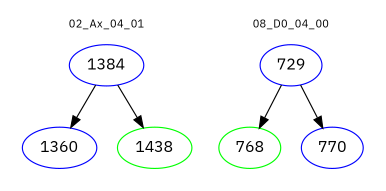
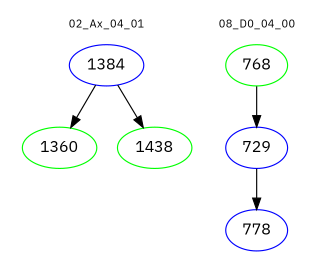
(273, 101) -> (257, 101)
(60, 148) -> (60, 148)
(332, 148) -> (257, 230)
